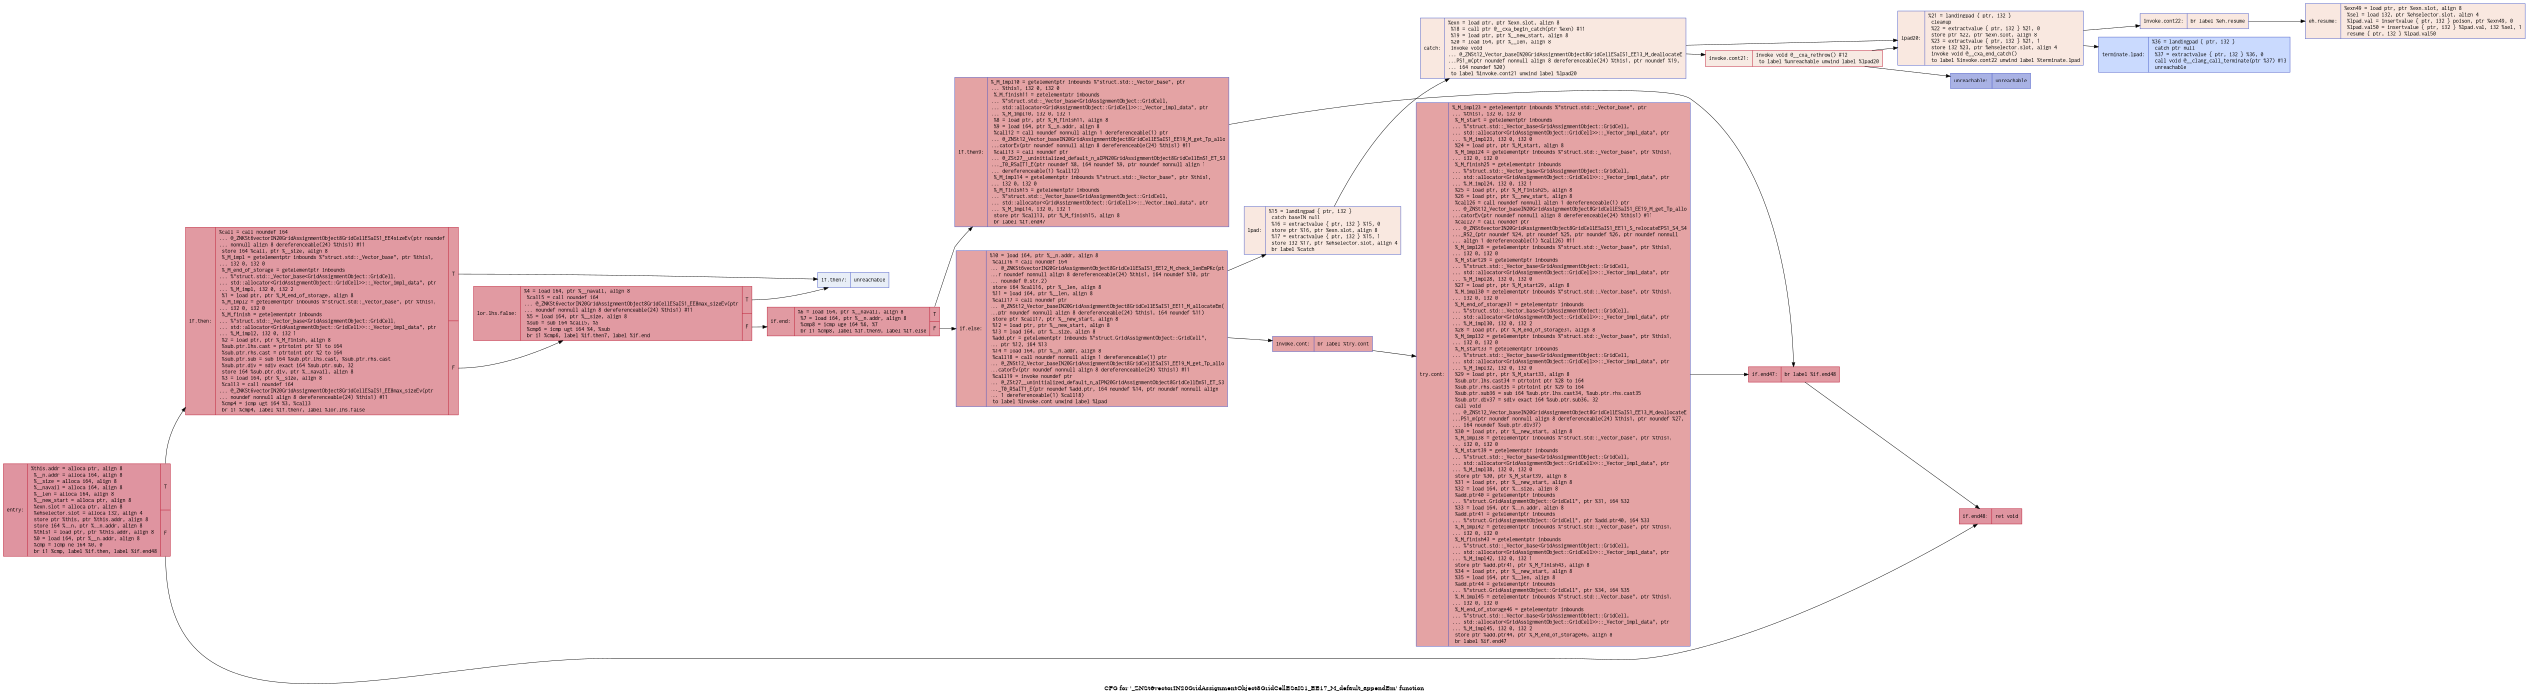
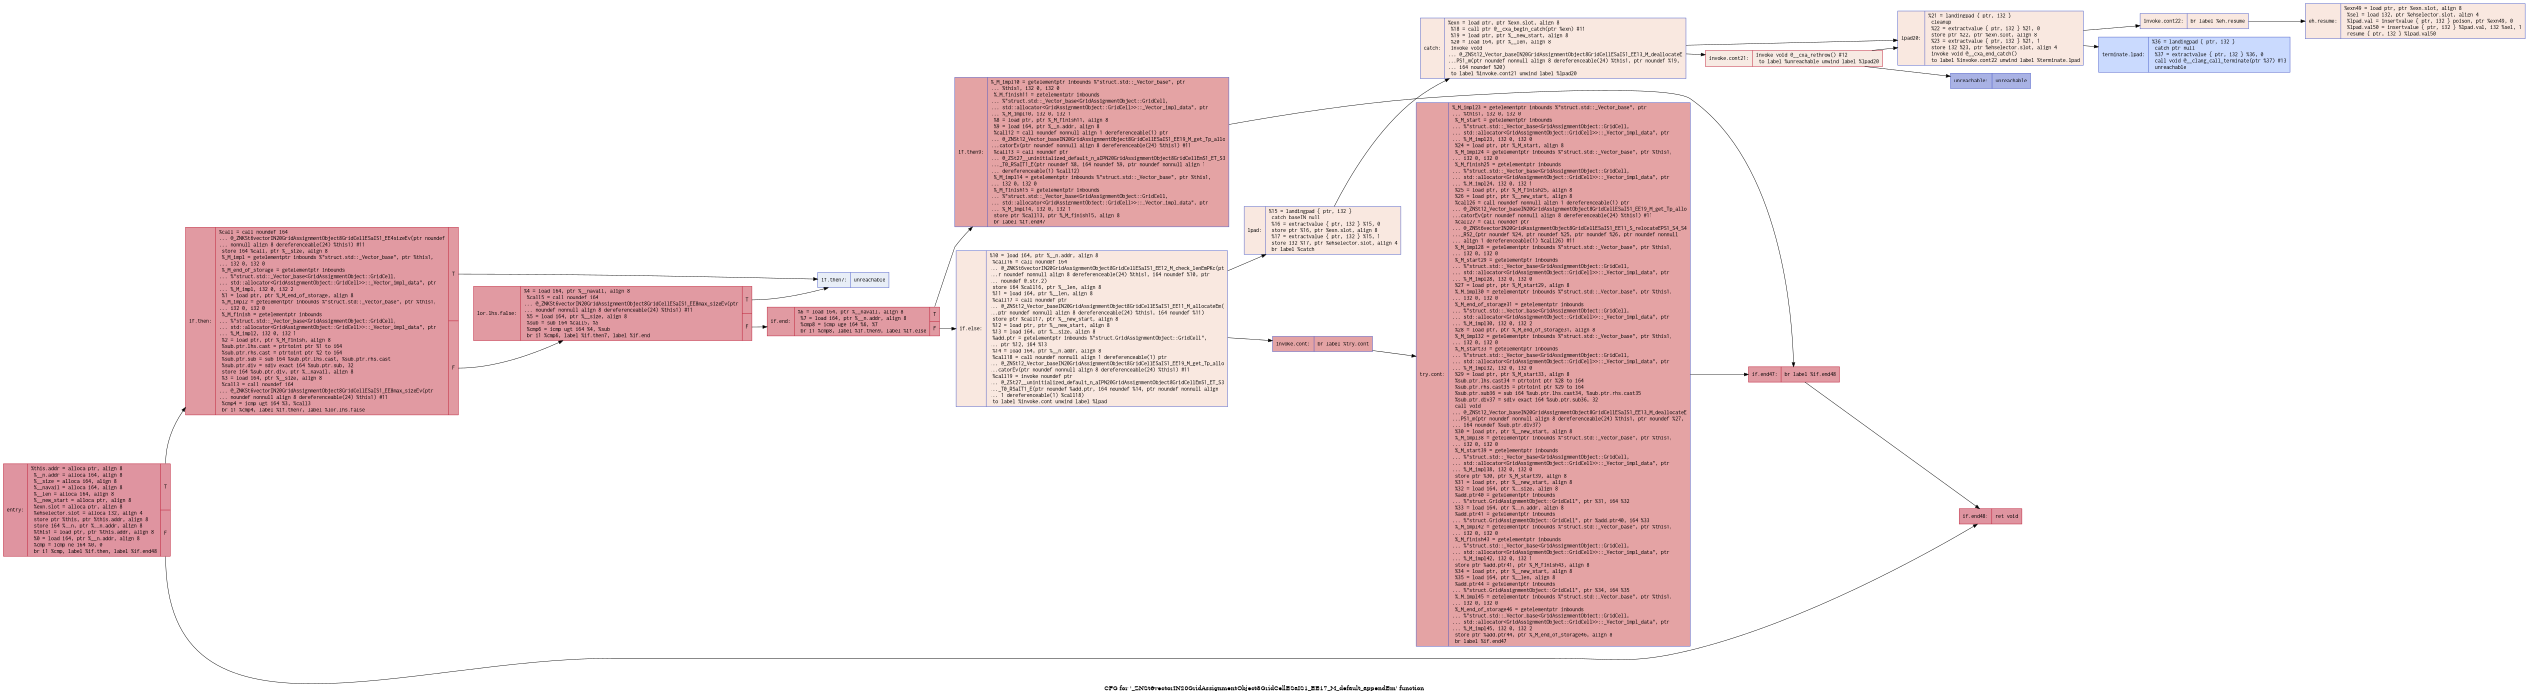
(1092, 329) -> (1092, 329)
